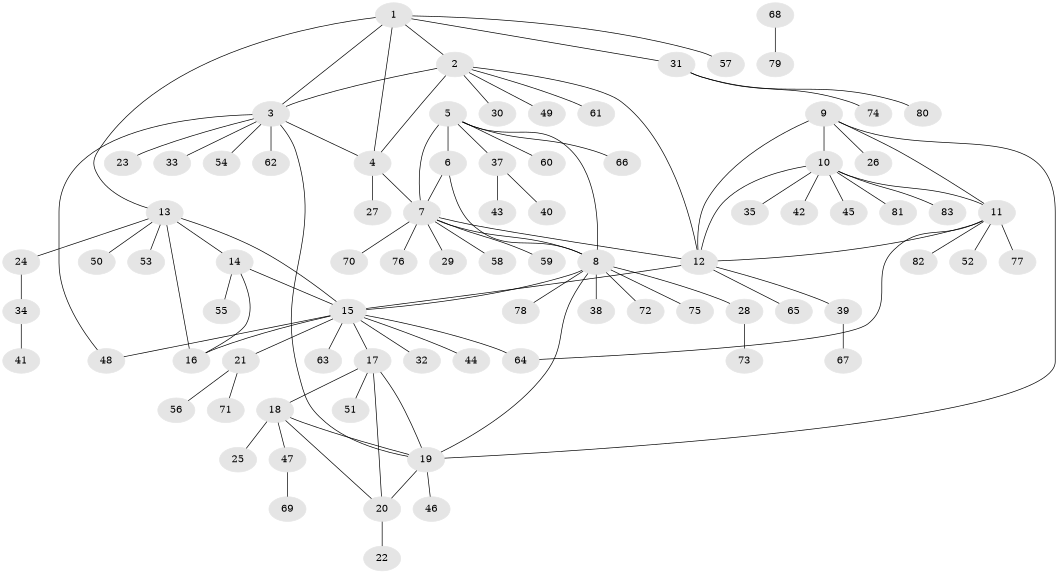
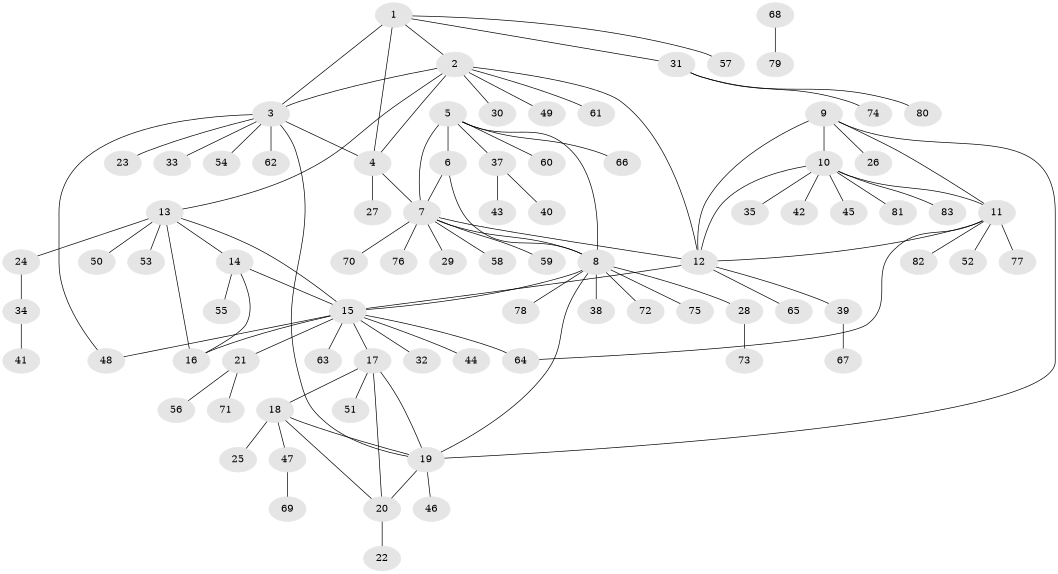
(184, 76) -> (322, 161)
